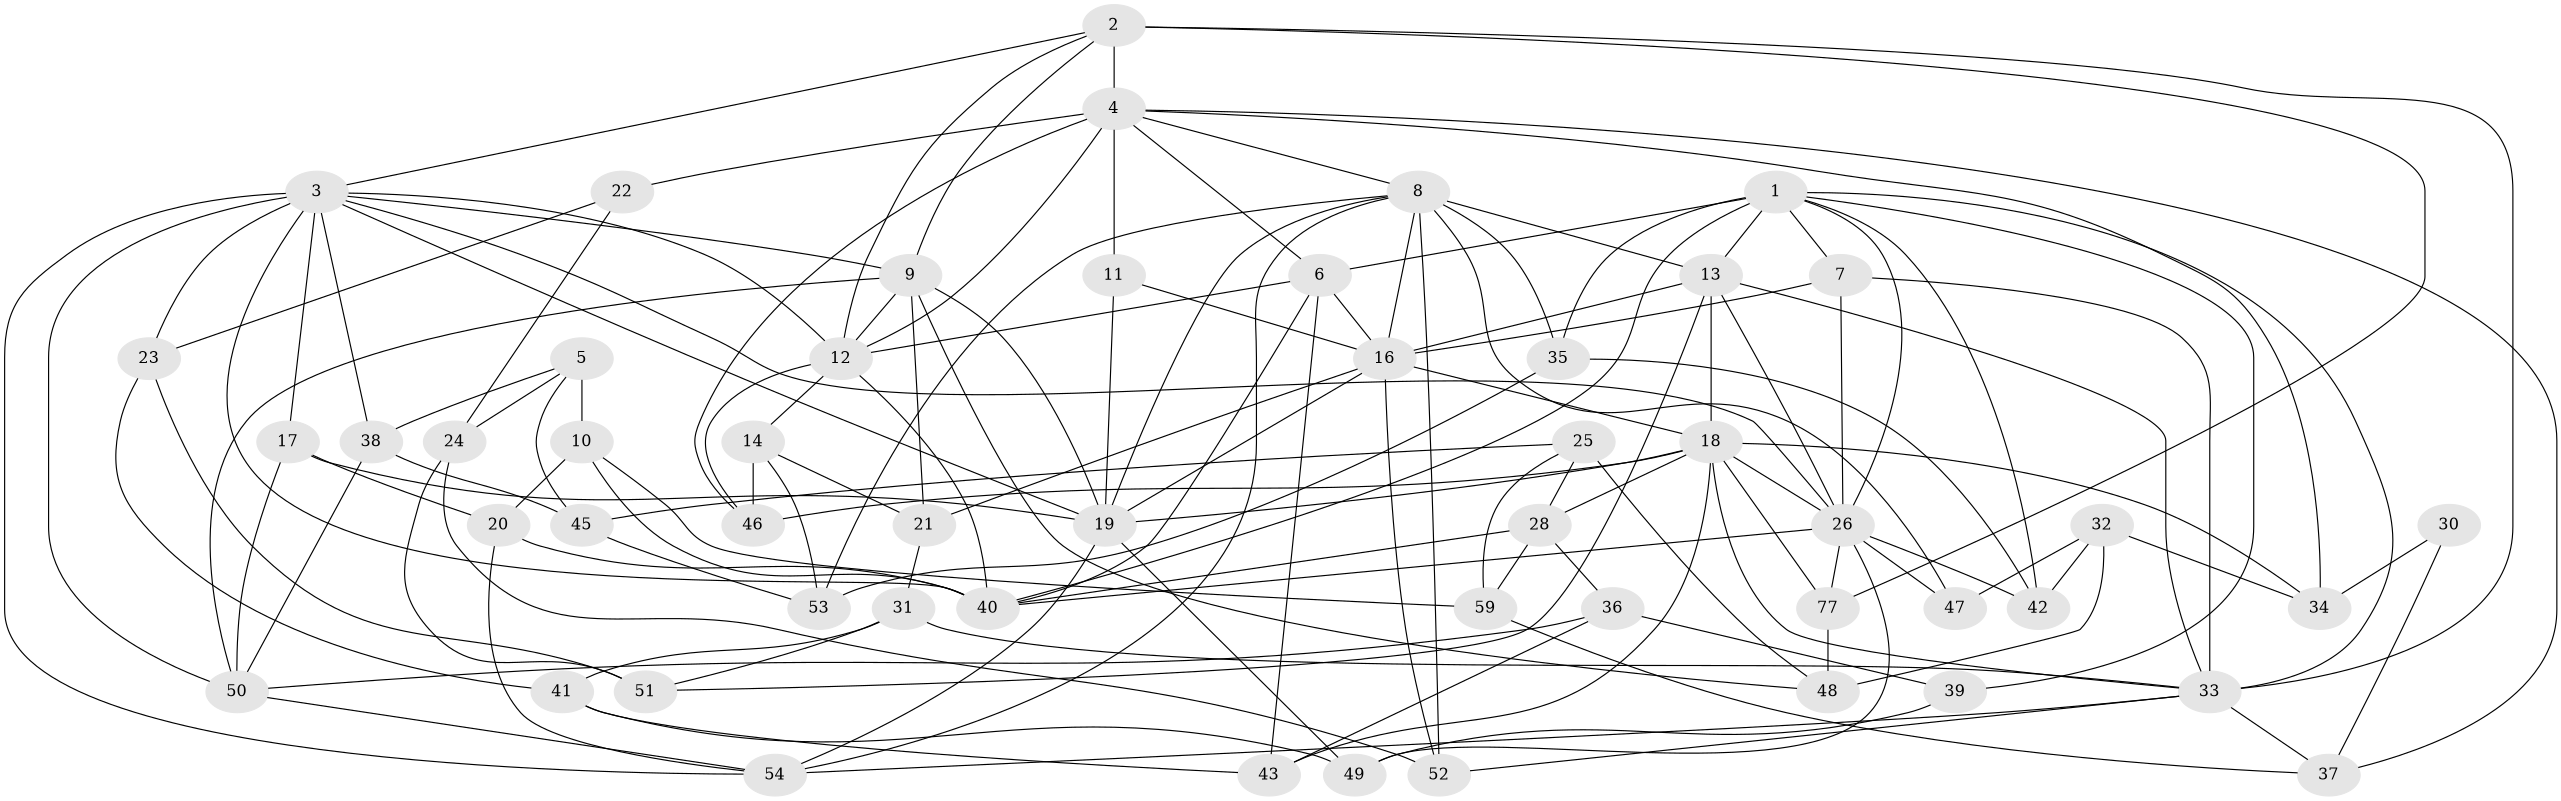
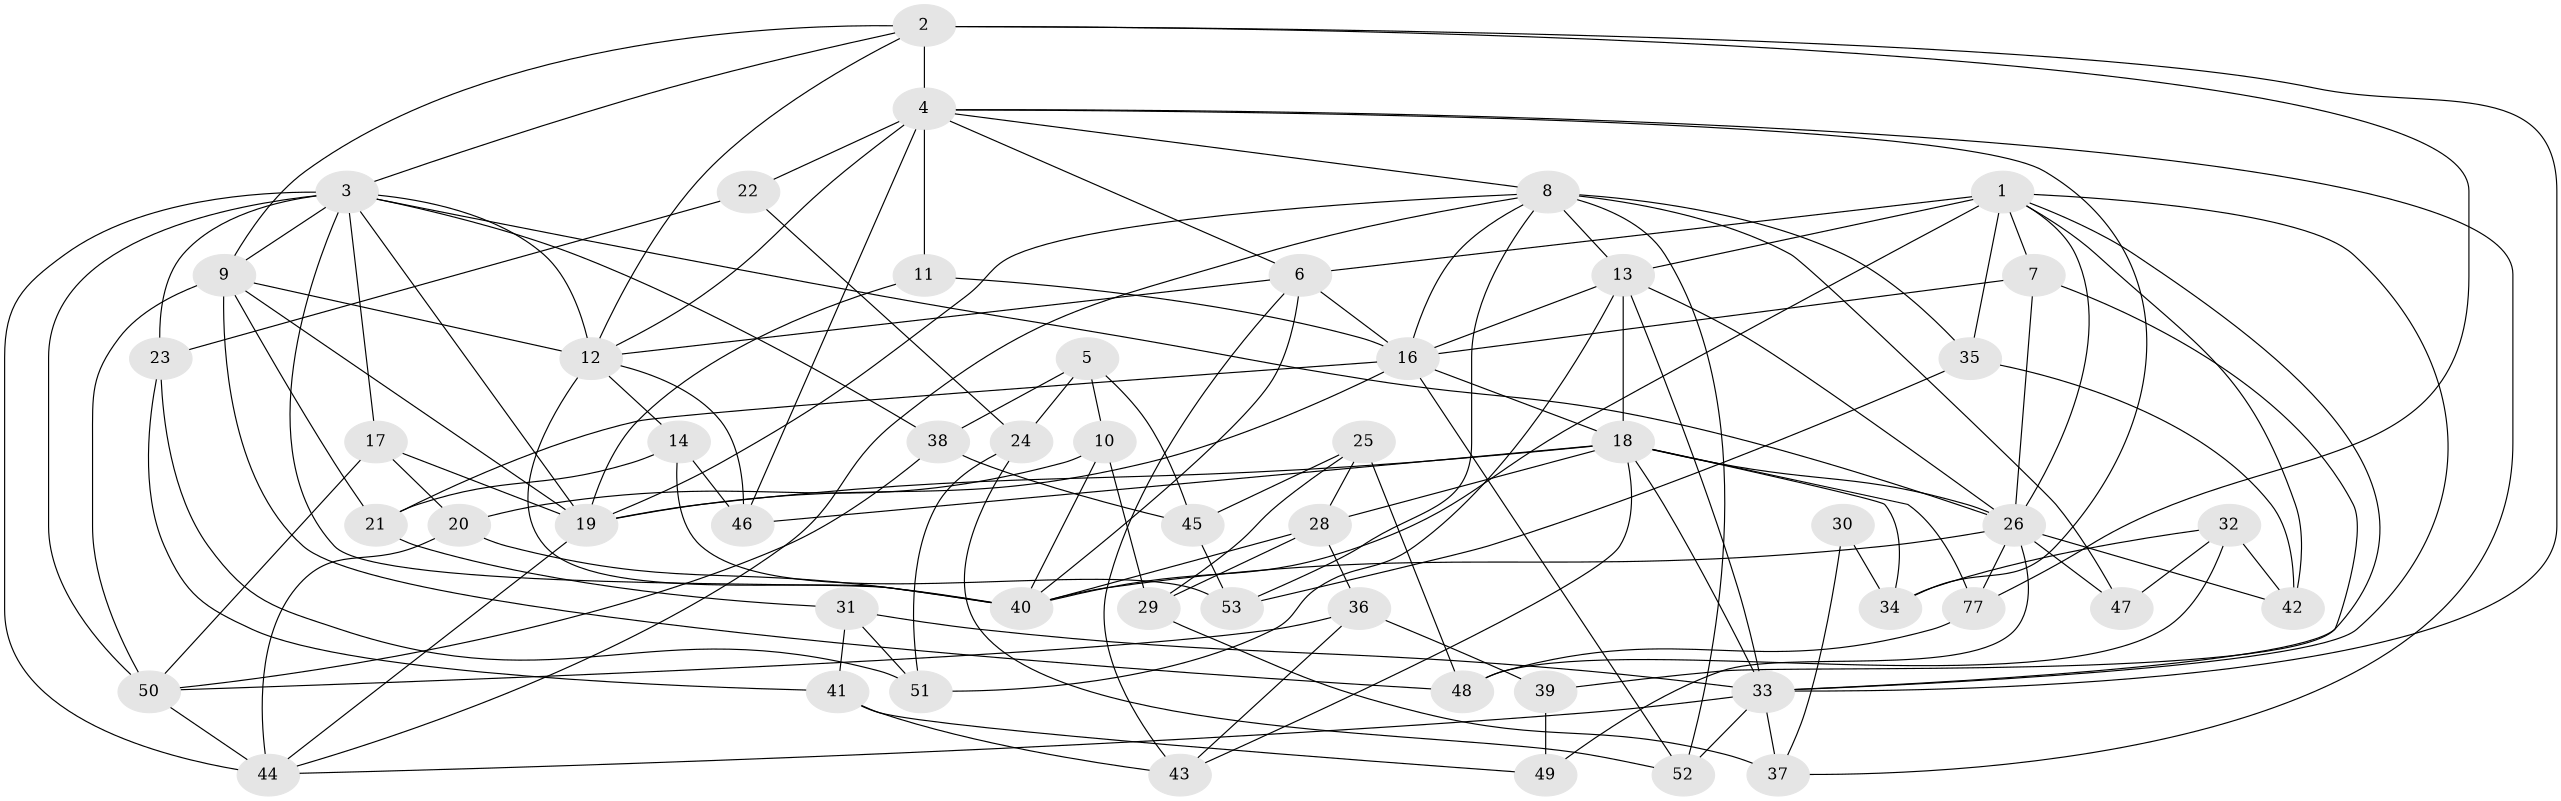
(1486, 609) -> (1149, 609)
(1230, 650) -> none
(775, 775) -> (268, 775)
